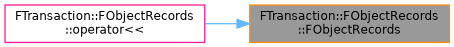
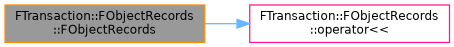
(221, 24) -> (221, 24)
